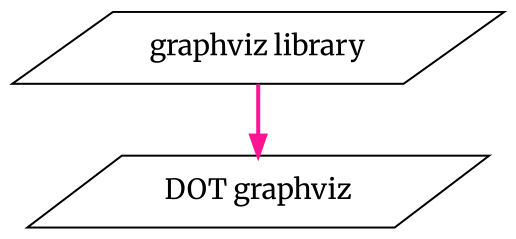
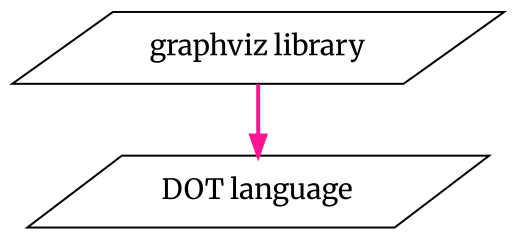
(258, 192) -> (258, 192)
